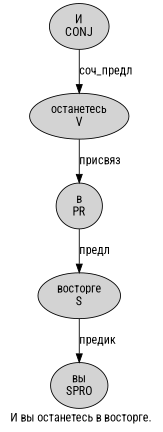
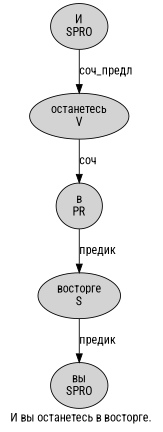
(79, 26) -> (79, 26)
(100, 161) -> (88, 161)
(95, 251) -> (98, 251)
